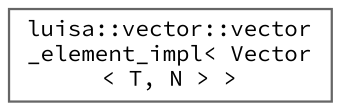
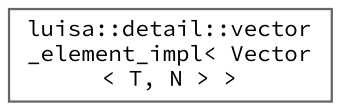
(170, 55) -> (170, 55)
